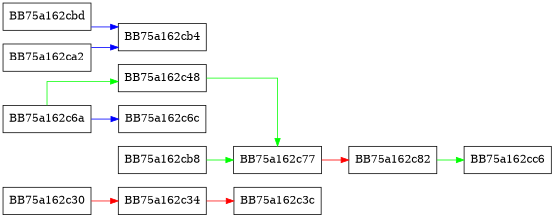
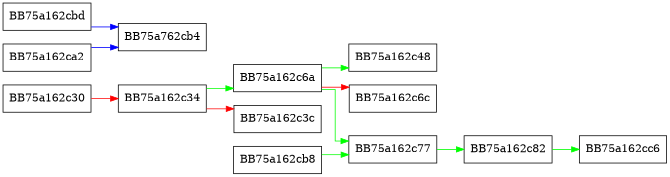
(162, 37) -> (162, 37)
(272, 78) -> (335, 111)
none -> (216, 88)
(101, 119) -> (332, 87)
(331, 160) -> (447, 149)
